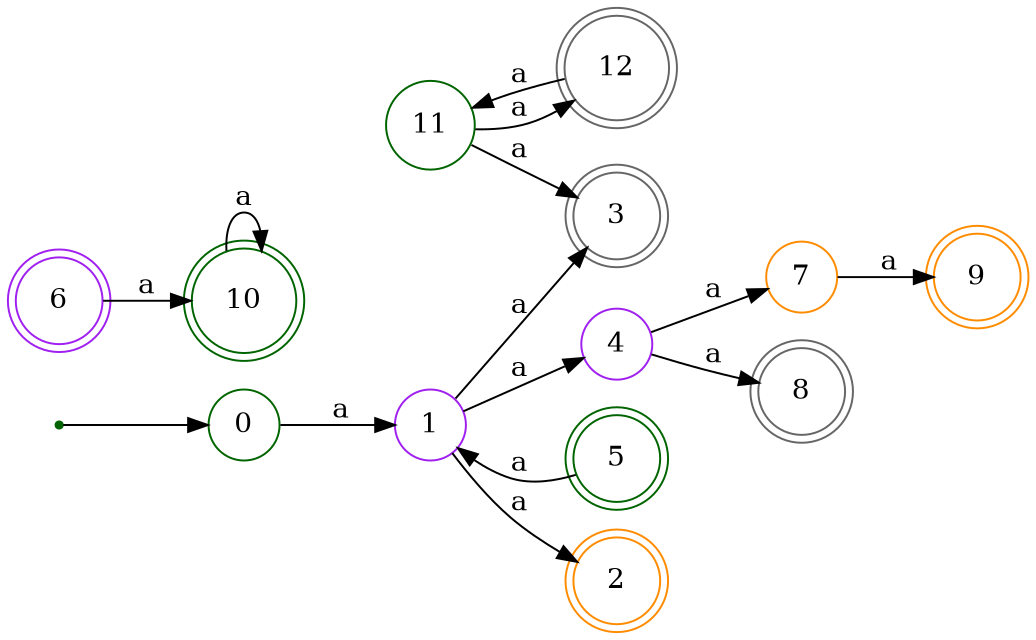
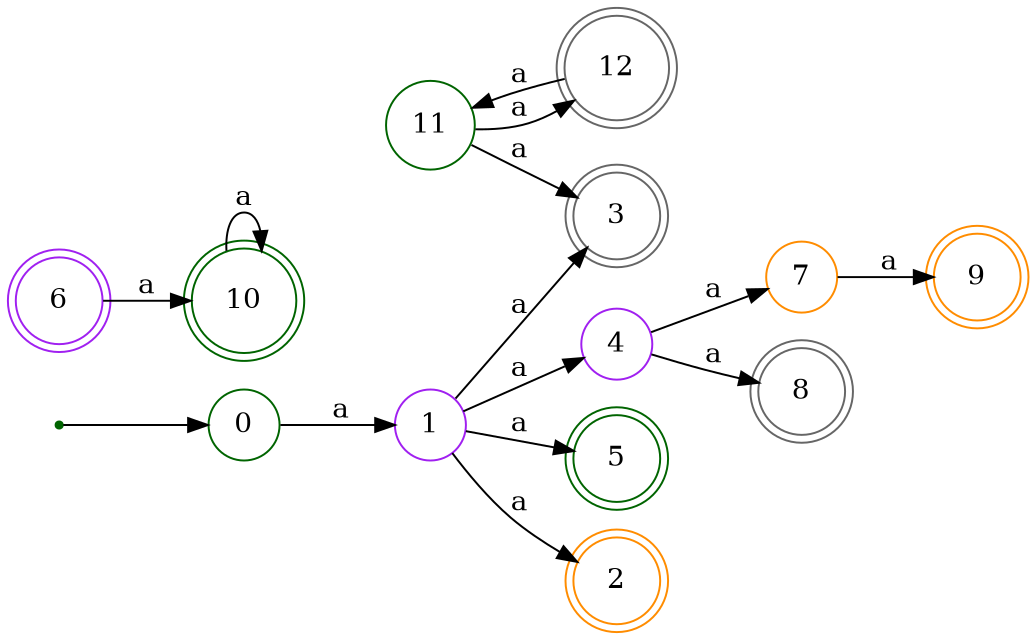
(523, 481) -> (510, 439)
